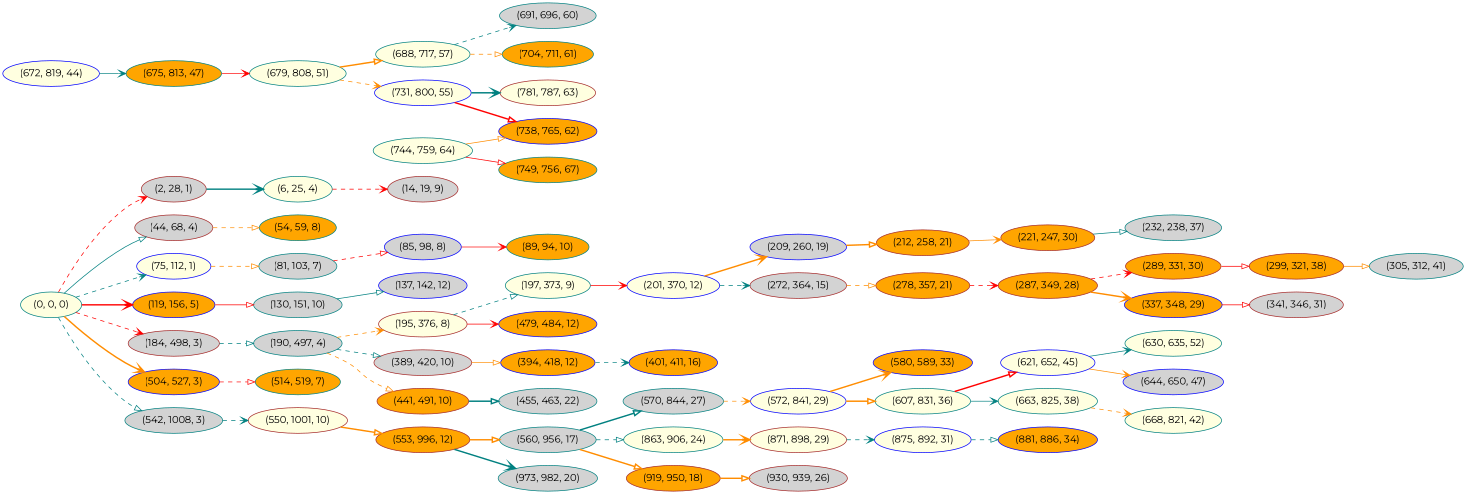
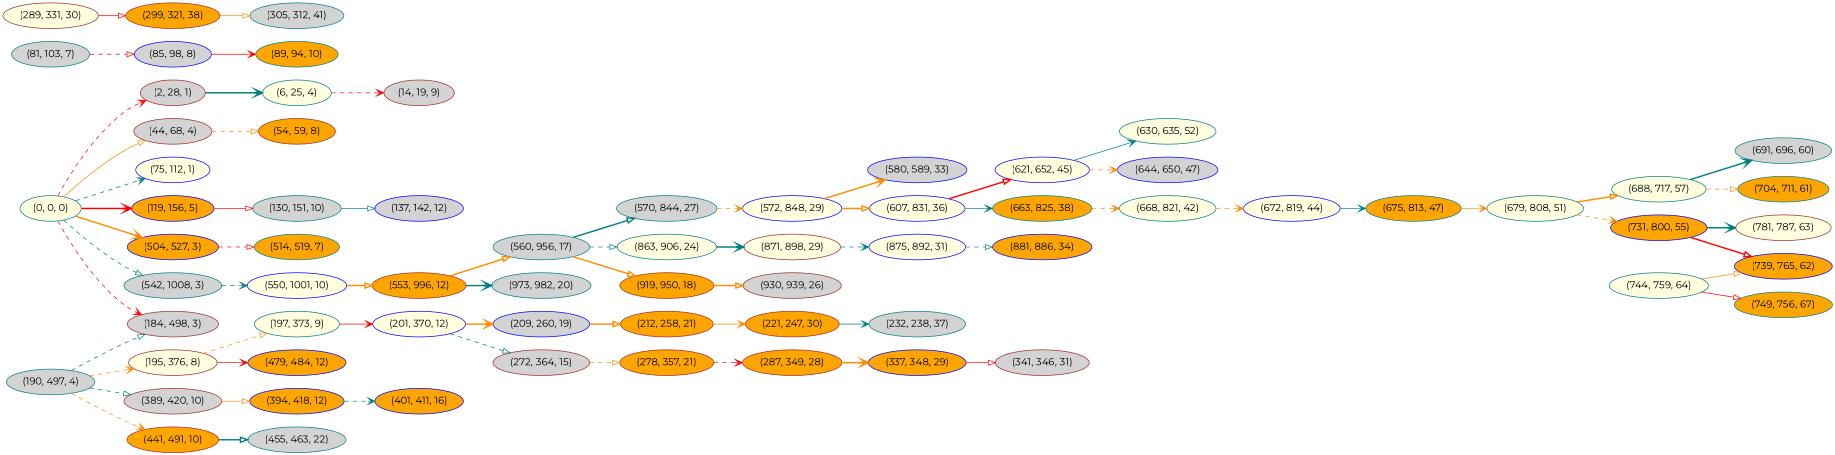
(482, 36) -> (1718, 171)
(232, 74) -> (1470, 208)
(423, 93) -> (1659, 228)
(548, 131) -> (1783, 266)
none -> (1226, 208)
(298, 228) -> (297, 131)
(1106, 233) -> (850, 324)
(100, 264) -> (99, 167)
(231, 266) -> none
(1173, 266) -> (51, 16)
(1108, 276) -> none
(731, 286) -> (477, 342)
(482, 306) -> (232, 344)
(233, 343) -> (104, 353)
(923, 363) -> (917, 170)
(358, 370) -> (104, 411)
(1106, 372) -> (1100, 170)
(798, 401) -> (792, 208)
(923, 401) -> (917, 208)
(1048, 401) -> (1042, 208)
(298, 420) -> (297, 286)
(733, 440) -> (727, 247)
